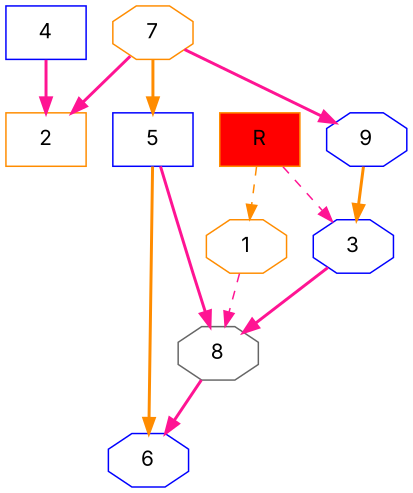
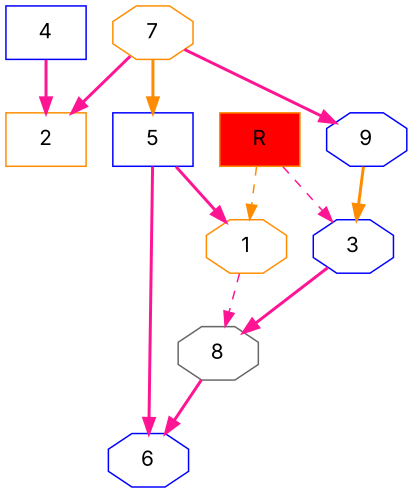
(183, 239) -> (196, 189)
(151, 292) -> (151, 292)
